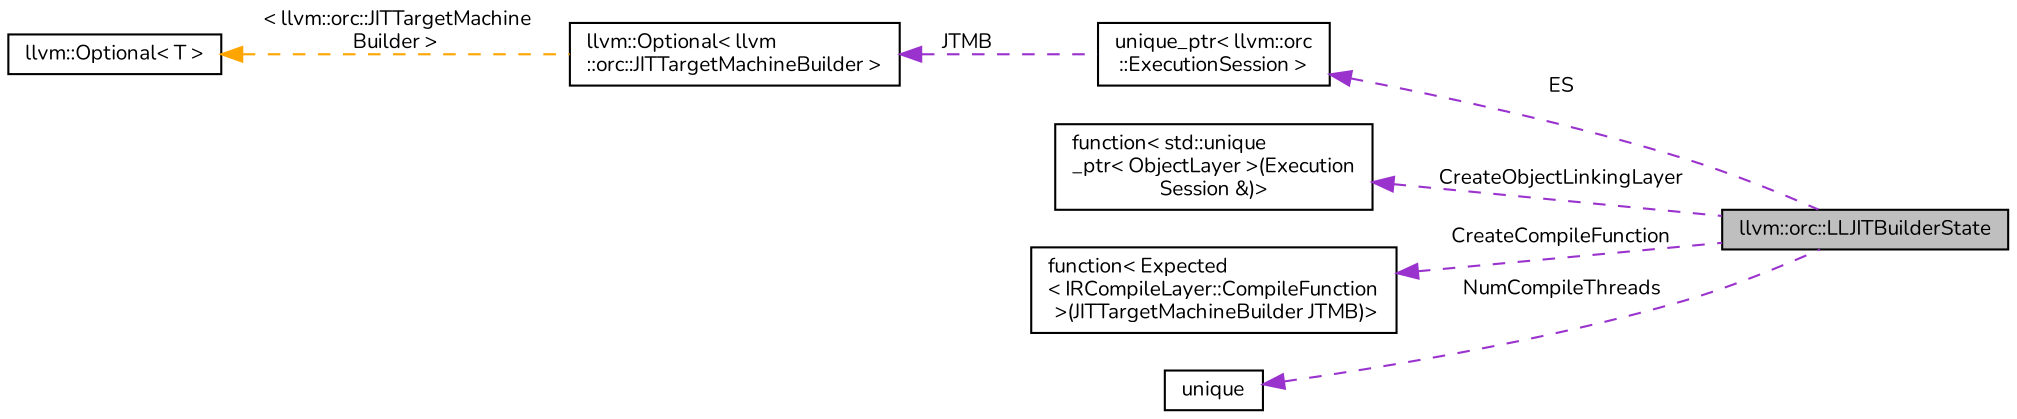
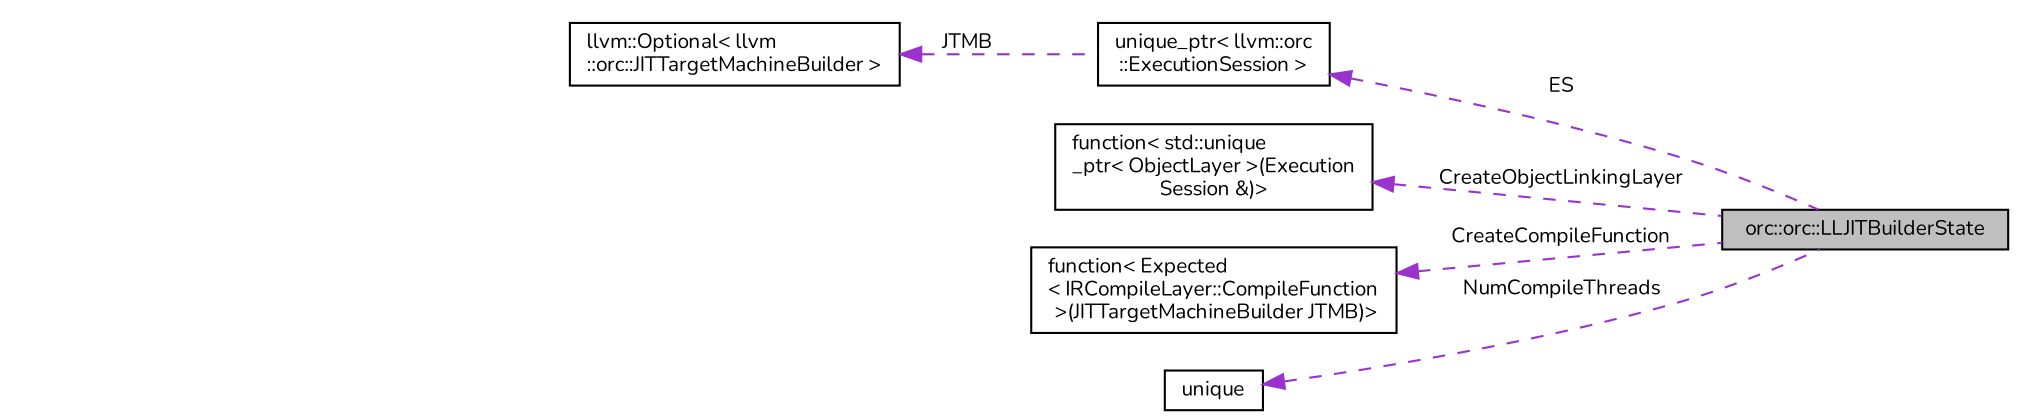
(115, 54) -> none
(1865, 230) -> (1865, 230)
